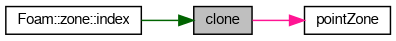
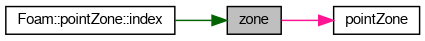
(74, 20) -> (90, 20)
(223, 20) -> (254, 20)
